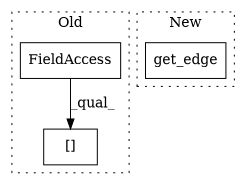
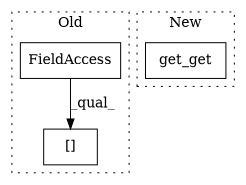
(186, 61) -> (186, 61)
